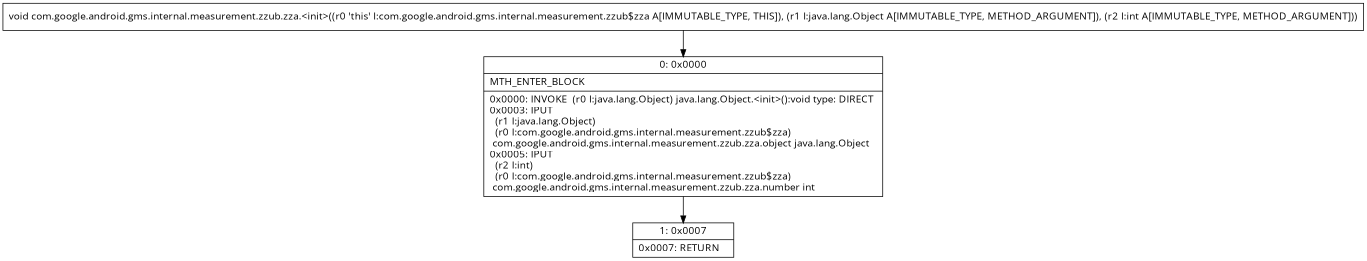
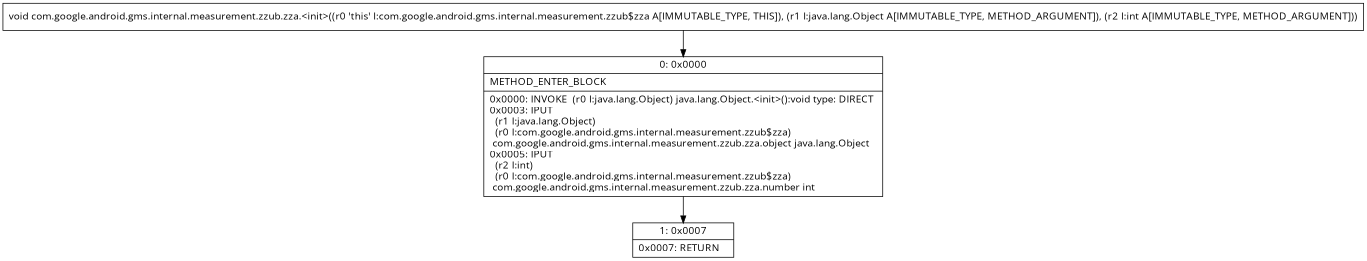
(537, 82) -> (548, 82)
